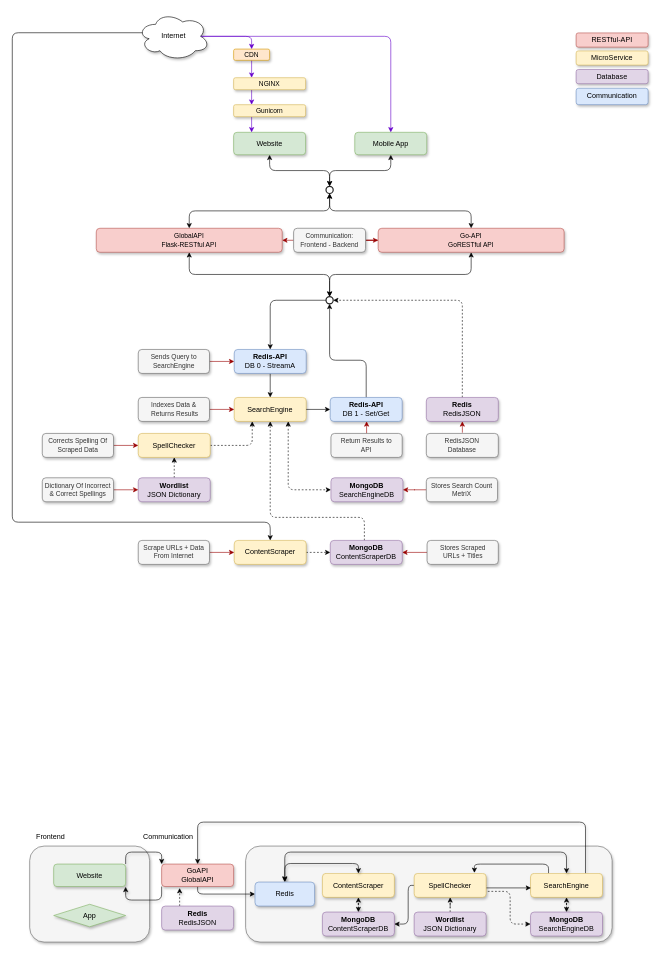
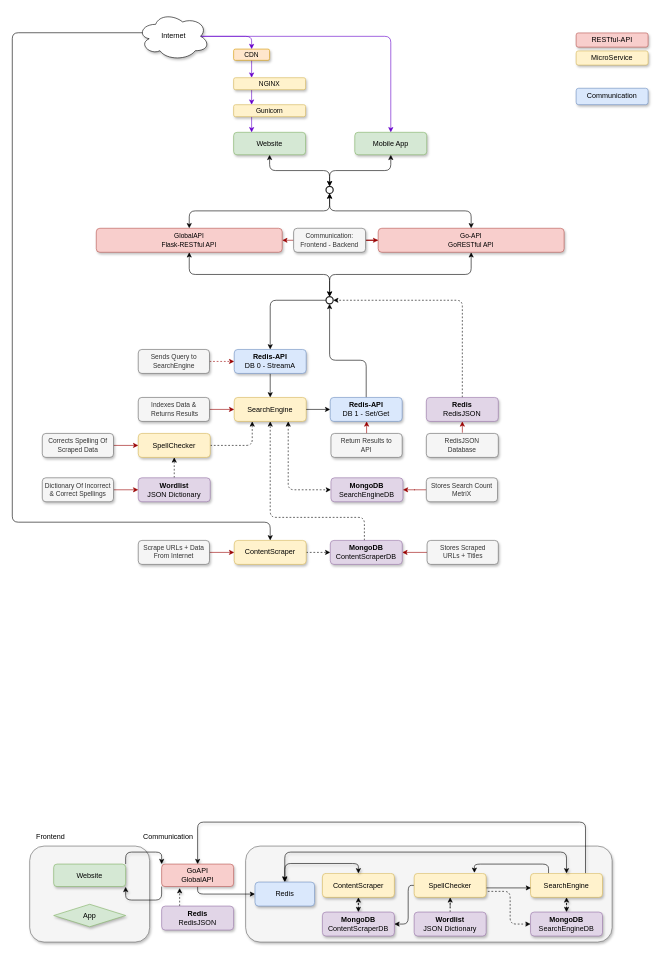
(612, 77) -> none
(220, 362) -> (220, 362)
